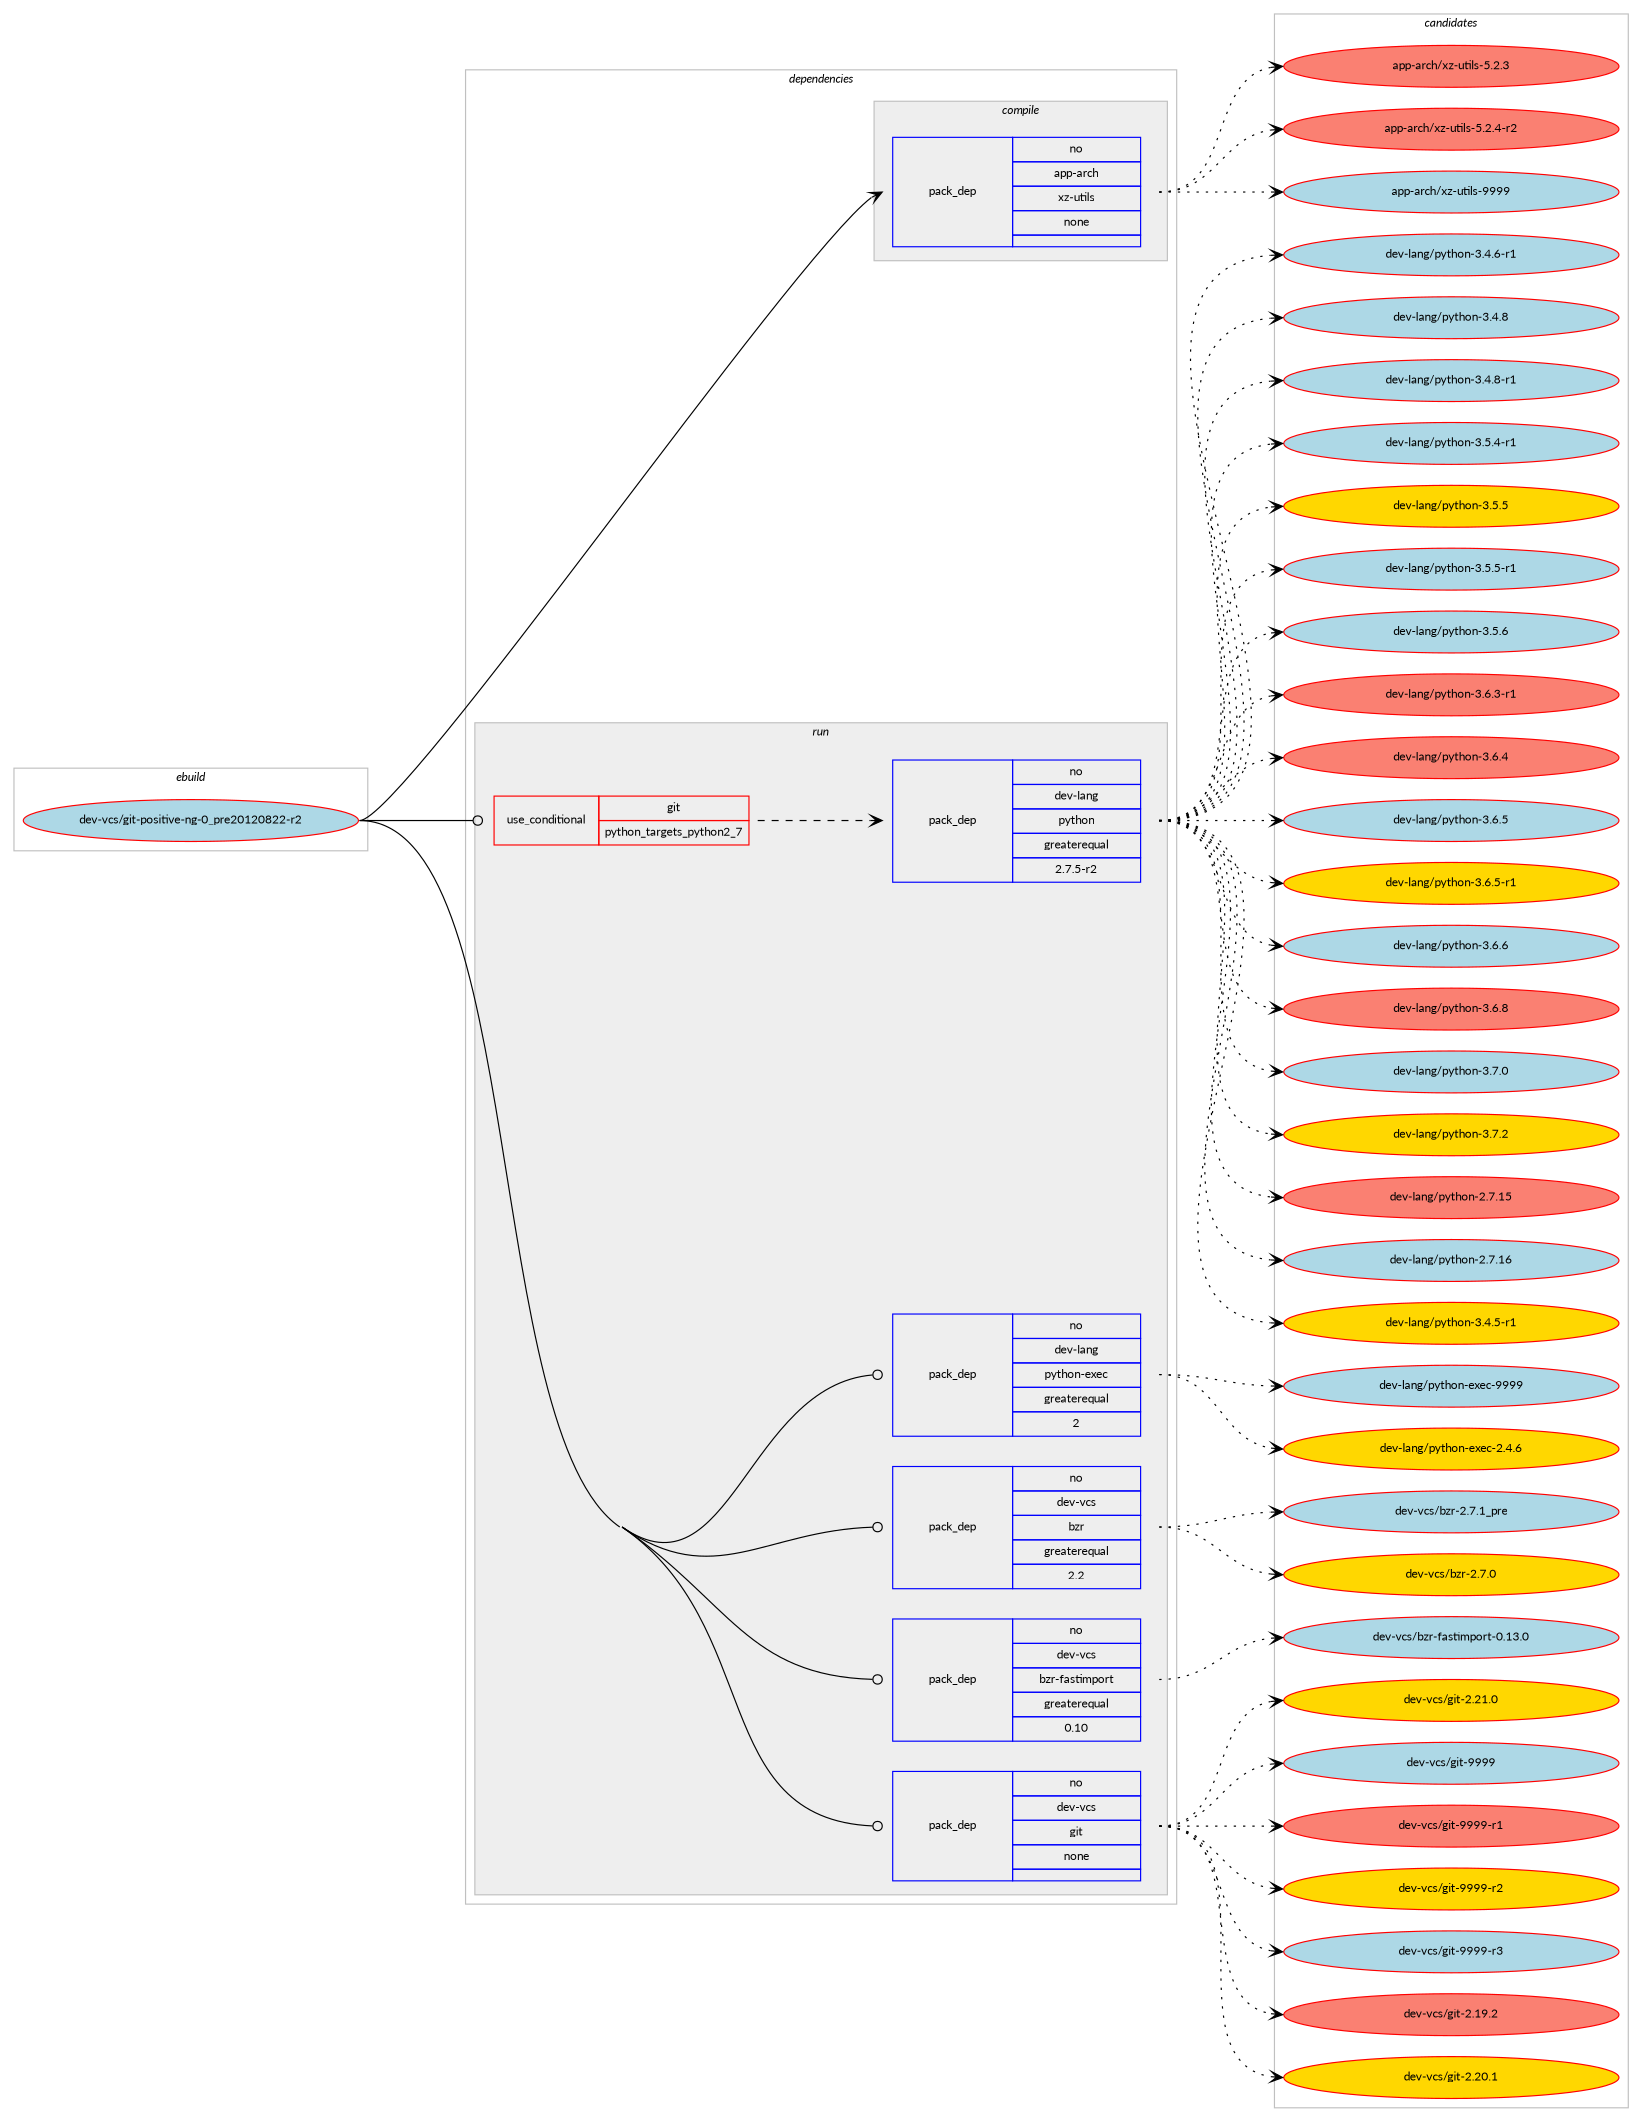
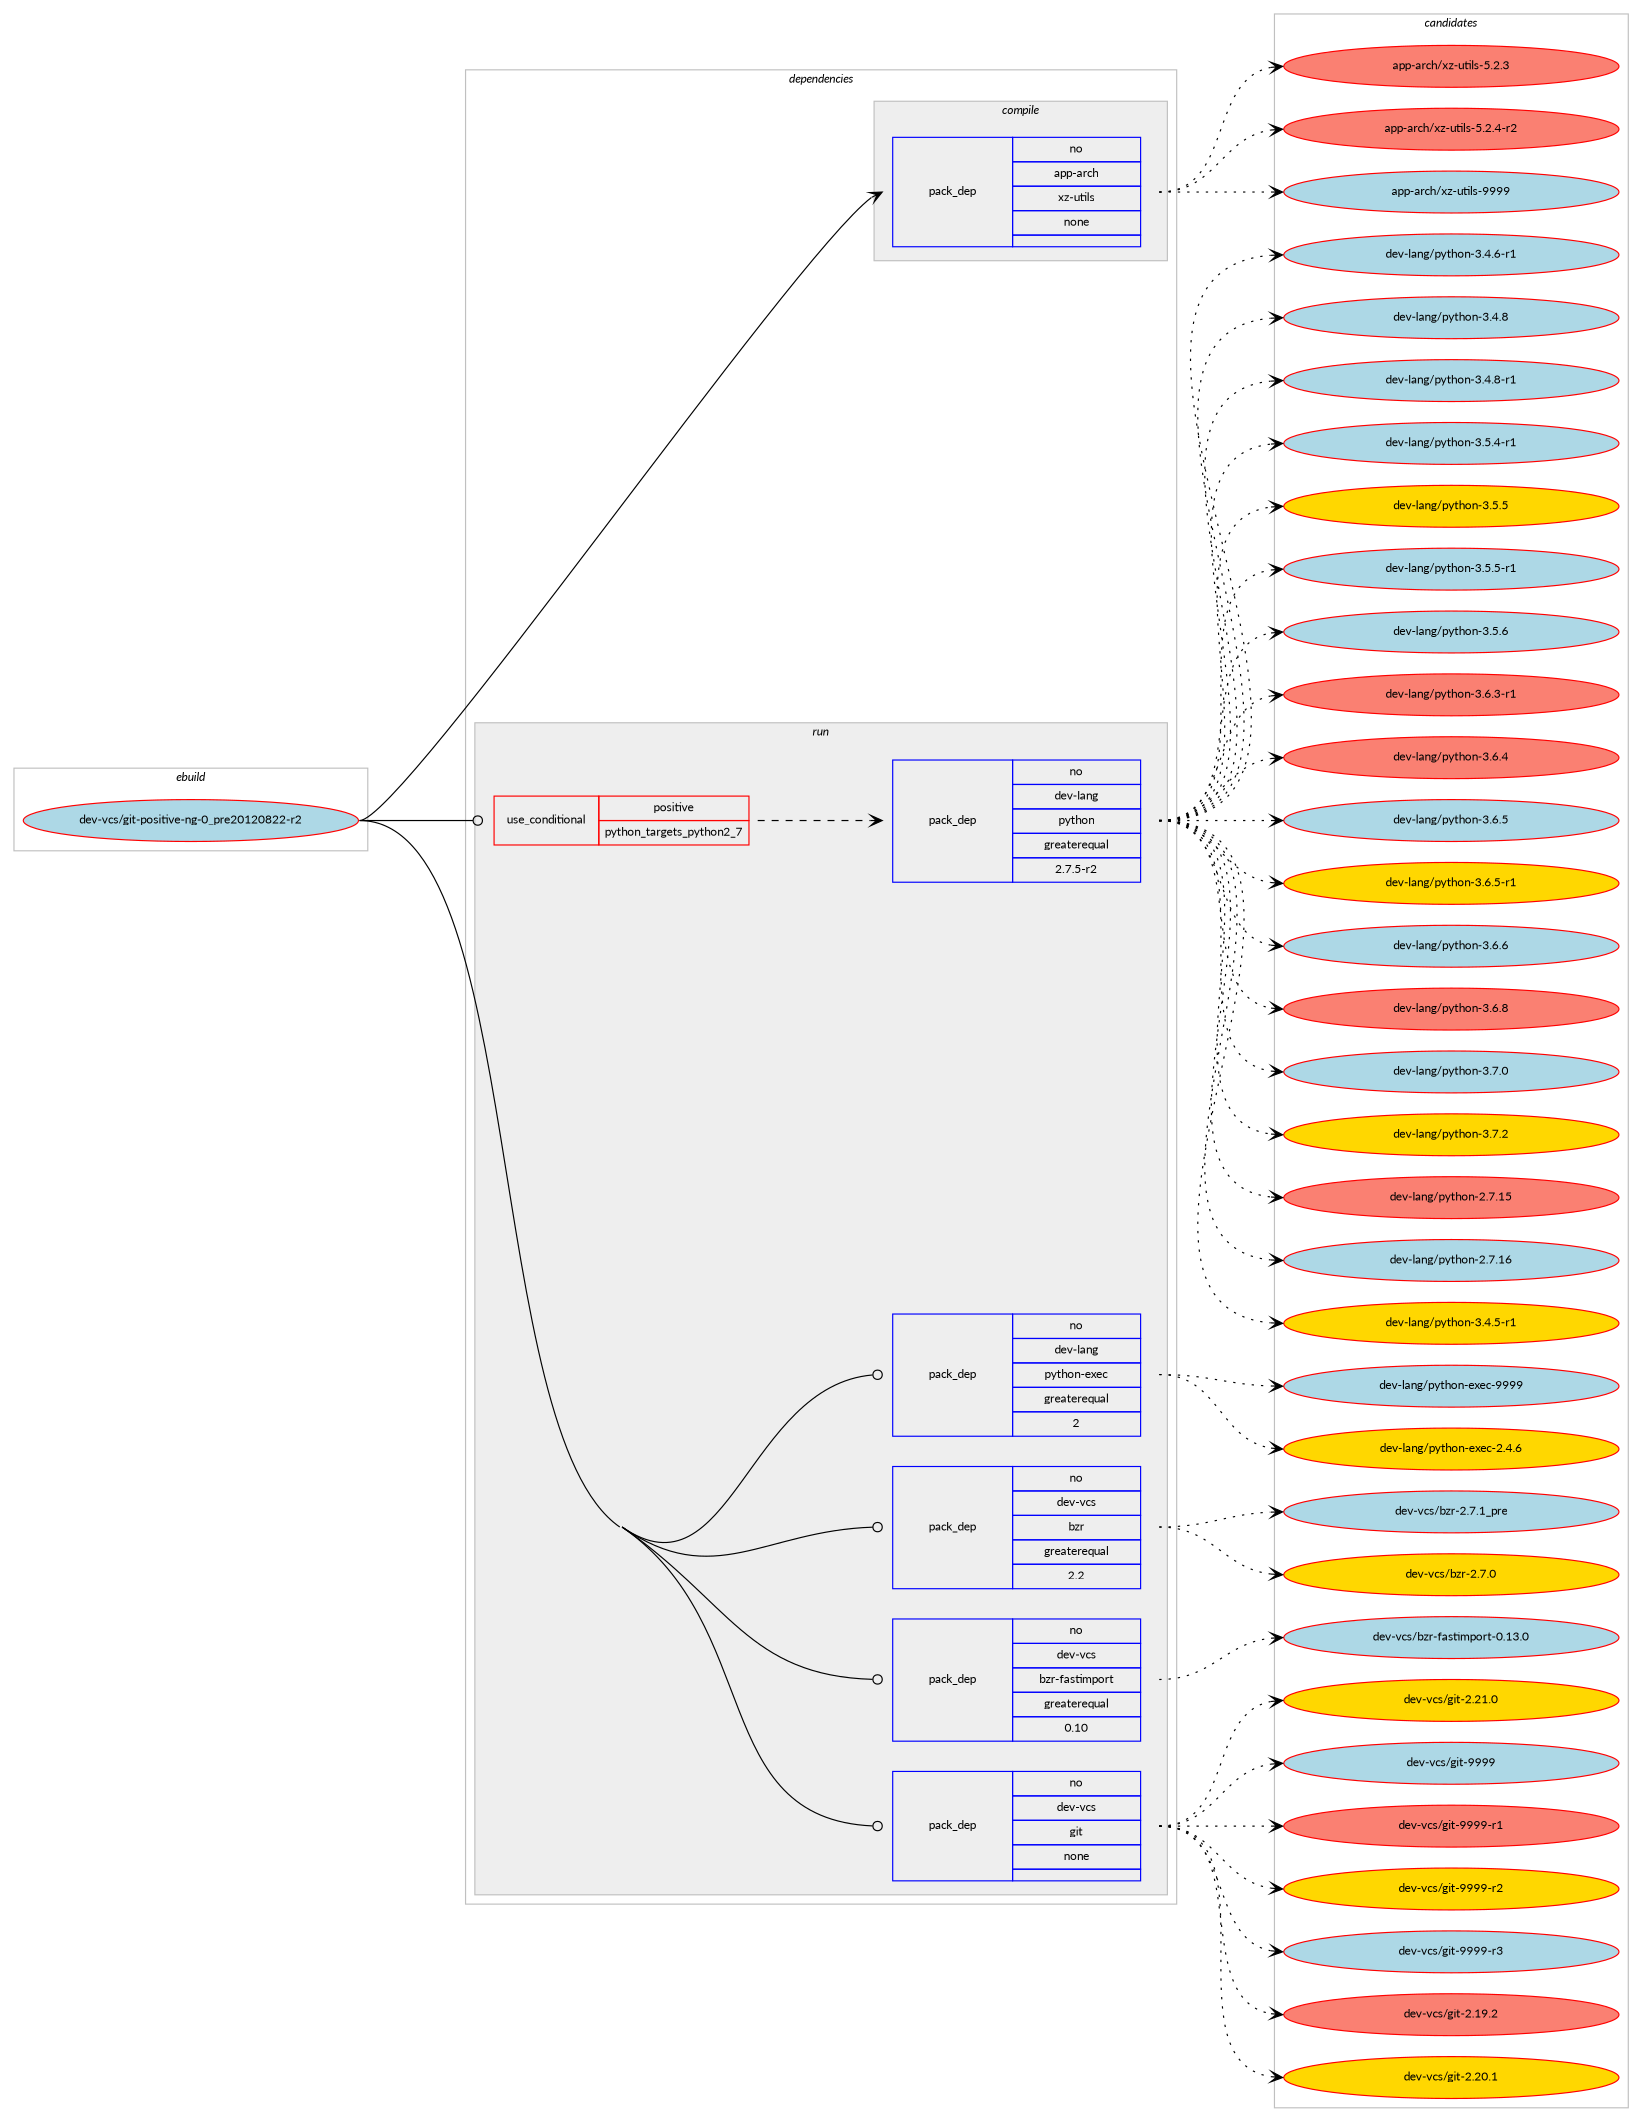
(674, 808) -> (674, 808)
